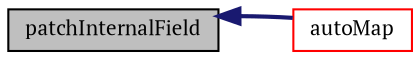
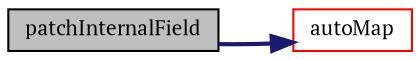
(266, 17) -> (245, 44)
